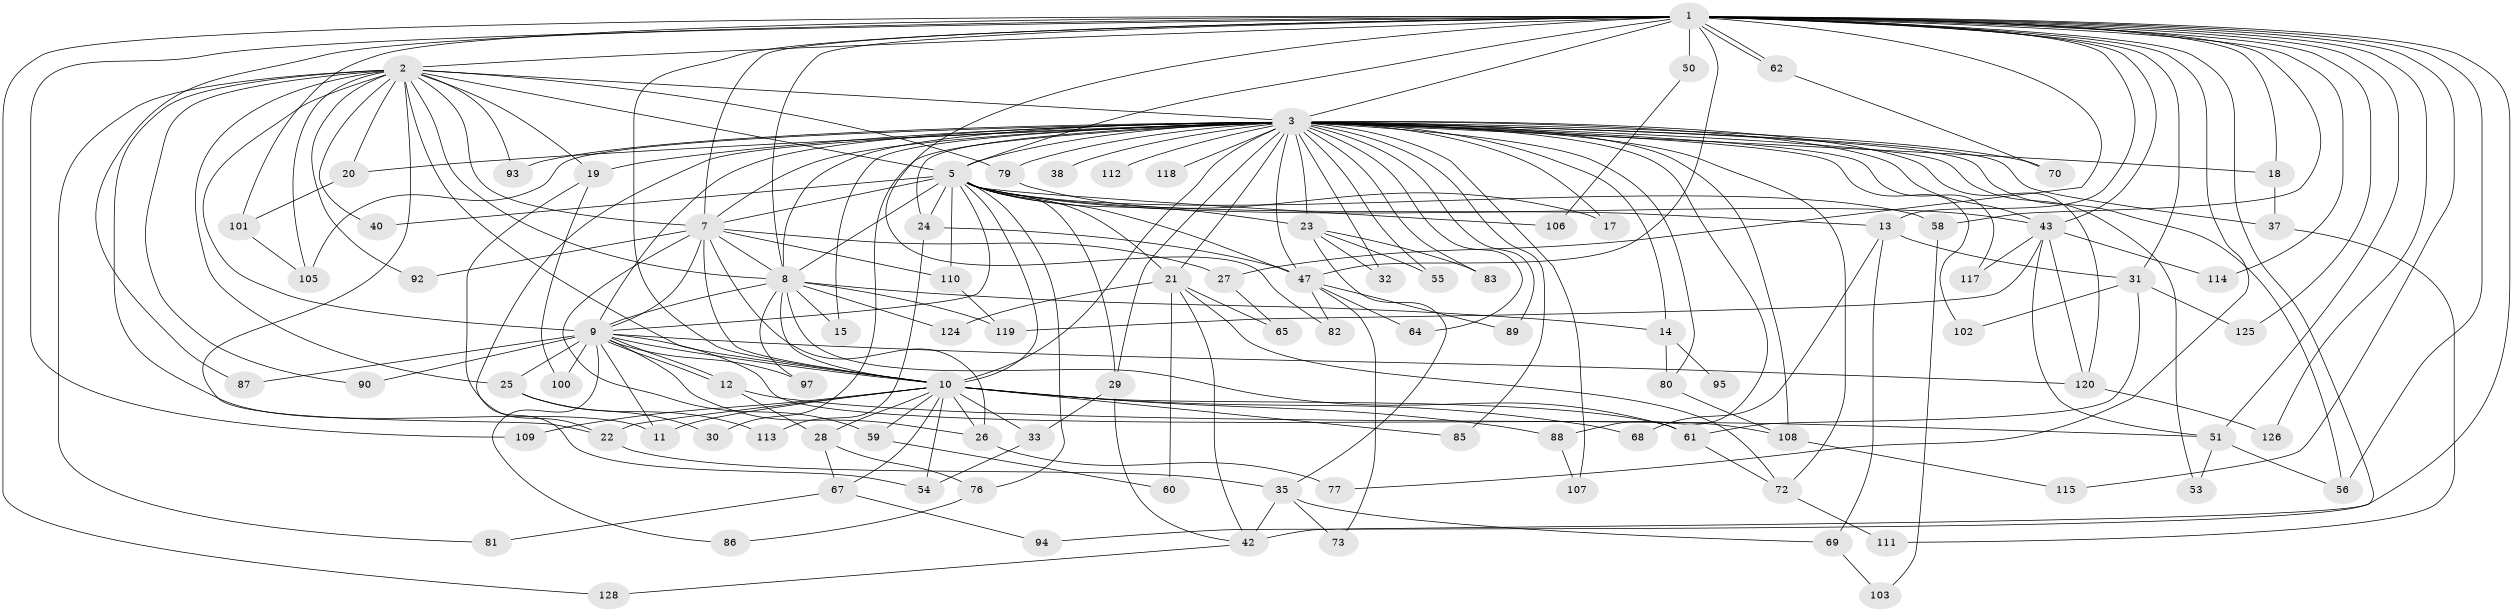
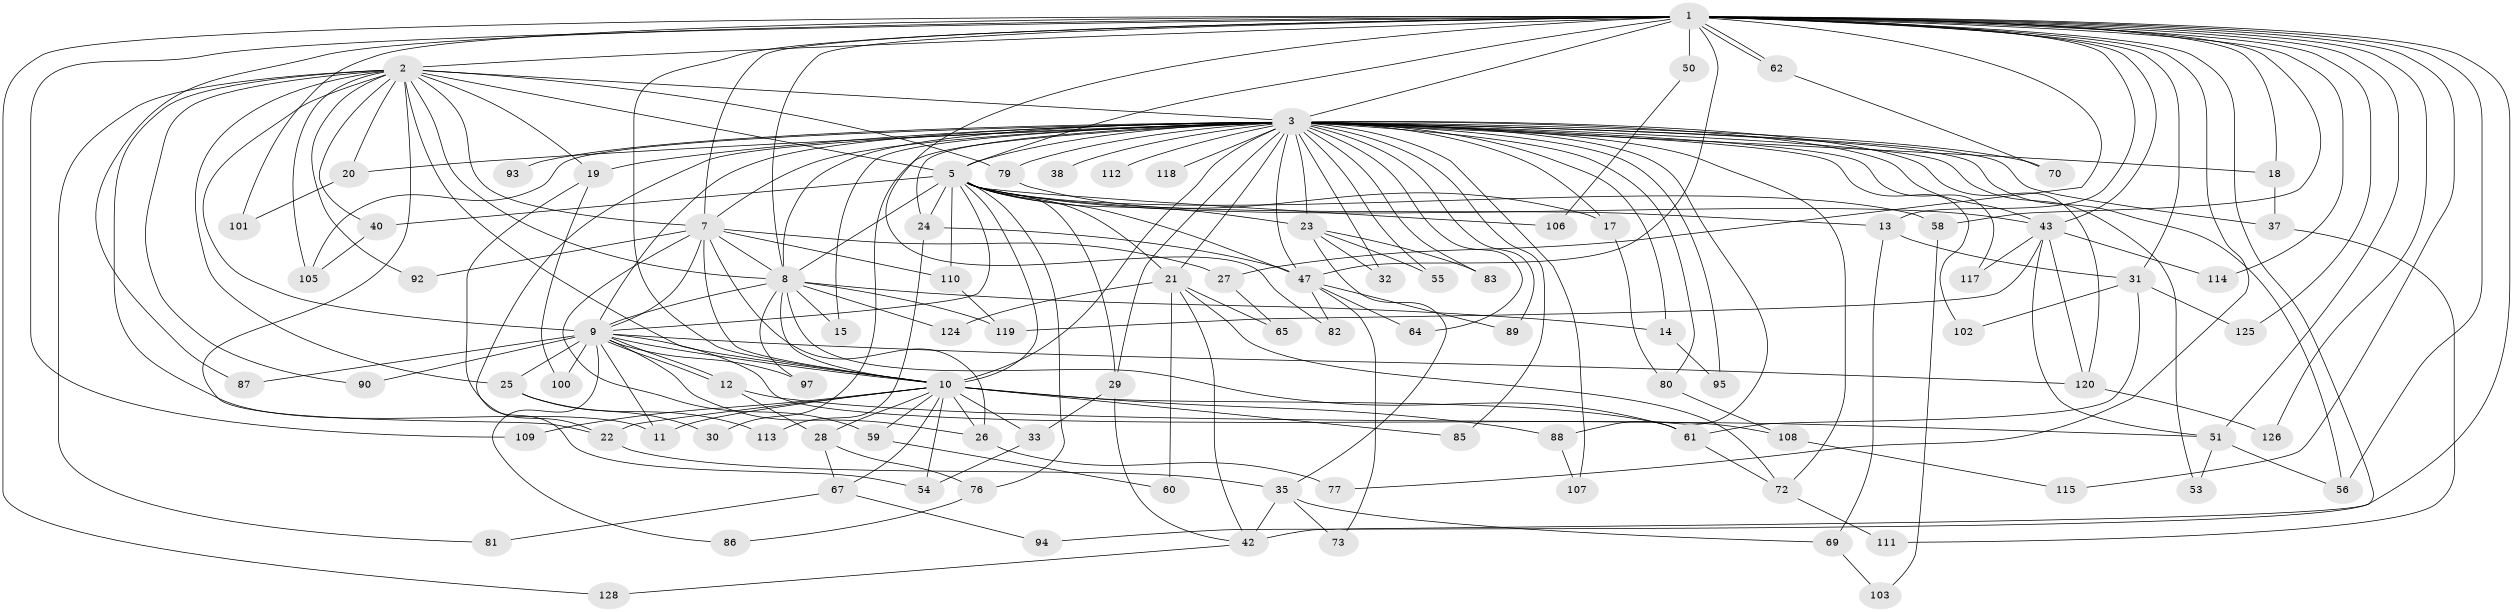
(479, 104) -> none
(1660, 154) -> (1589, 150)
(829, 201) -> none
(274, 253) -> (343, 253)
(1666, 359) -> (1631, 305)
(1638, 438) -> none
